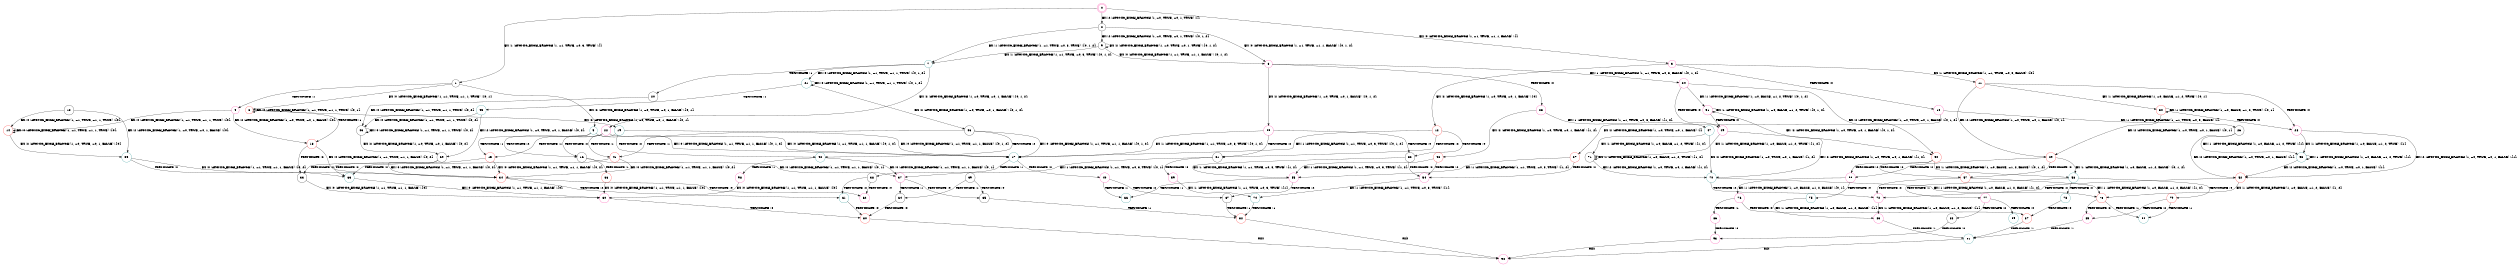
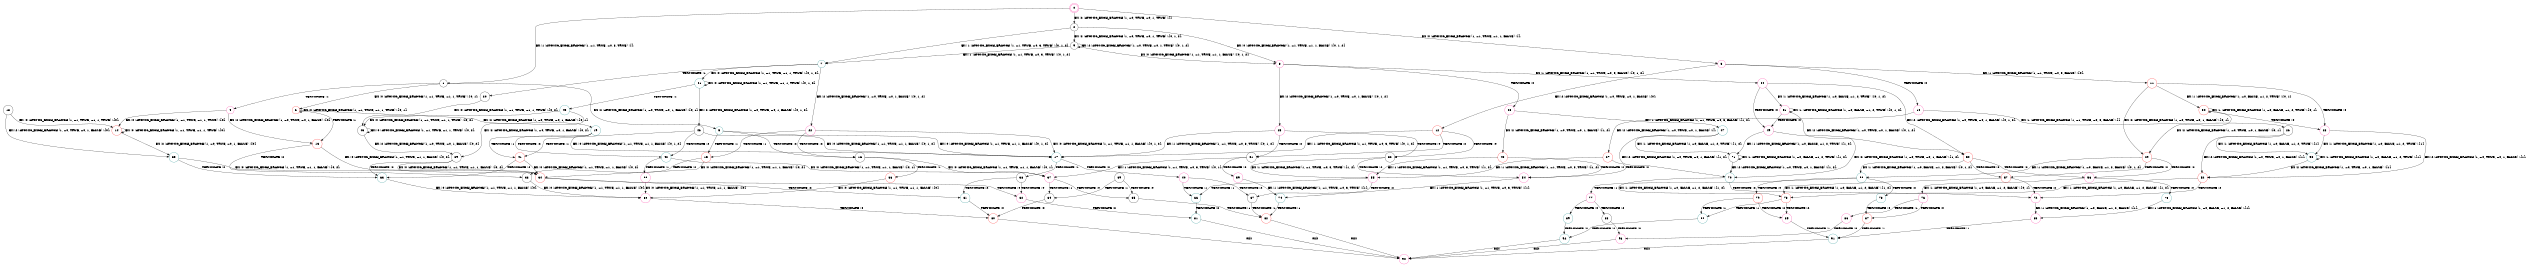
(740, 178) -> (646, 178)
none -> (1196, 218)
none -> (1564, 239)
